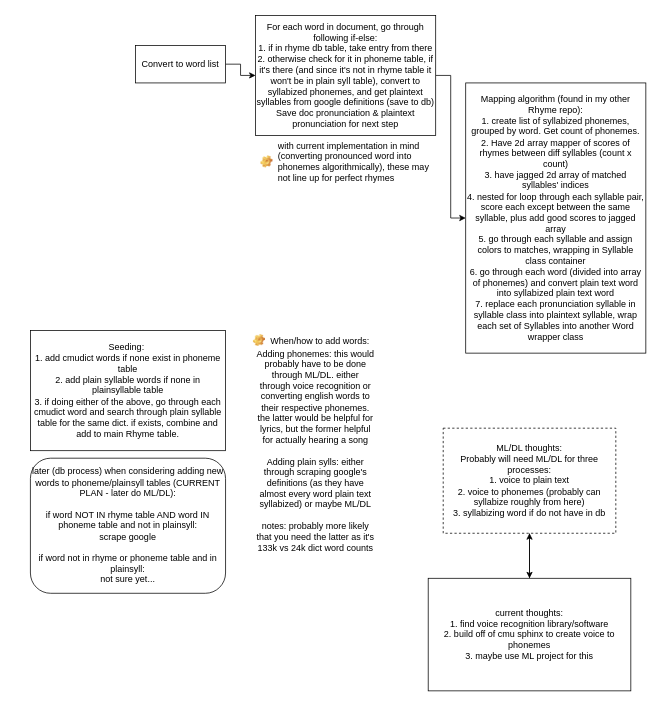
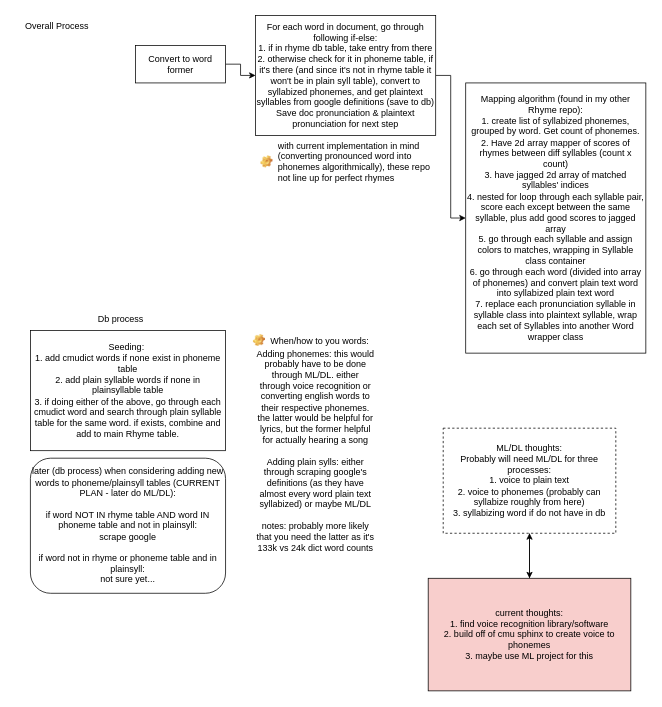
none -> (57, 27)
(180, 64) -> (180, 64)
(354, 162) -> (354, 162)
none -> (120, 319)
(321, 341) -> (321, 341)
(128, 390) -> (128, 390)
(529, 634) -> (529, 634)
